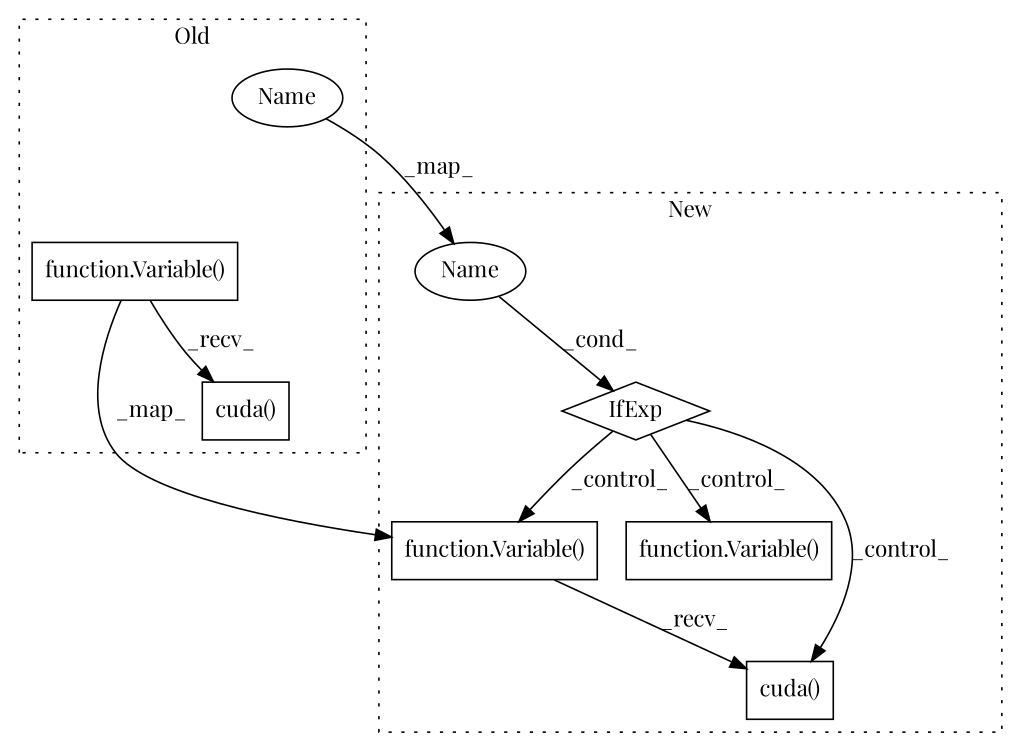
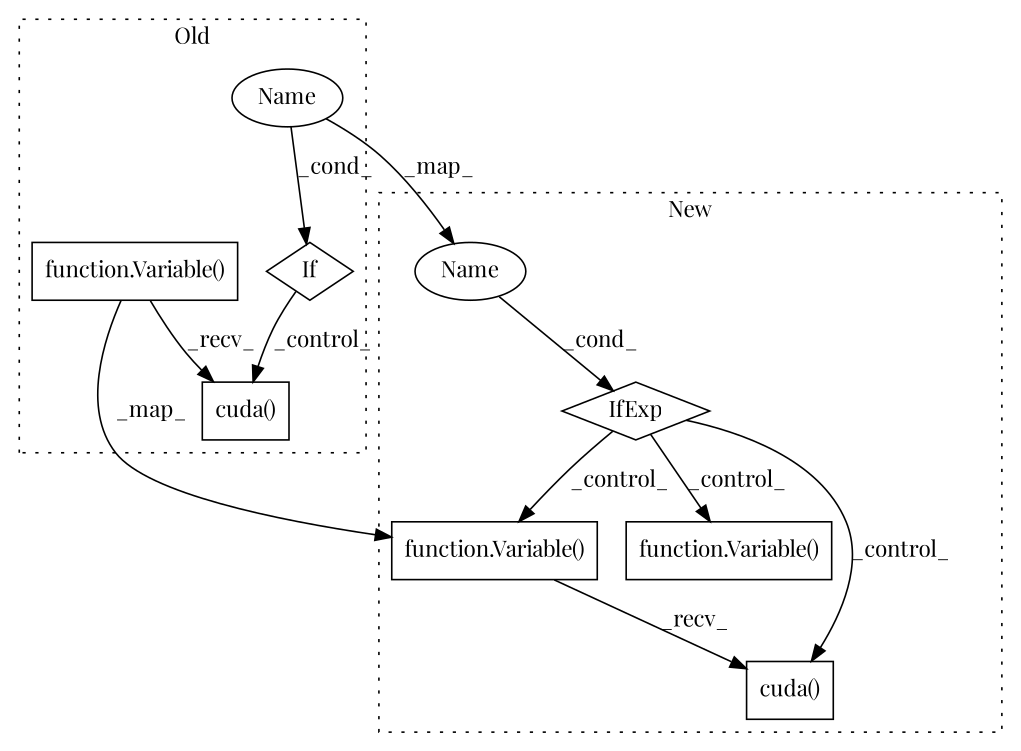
none -> (310, 271)
